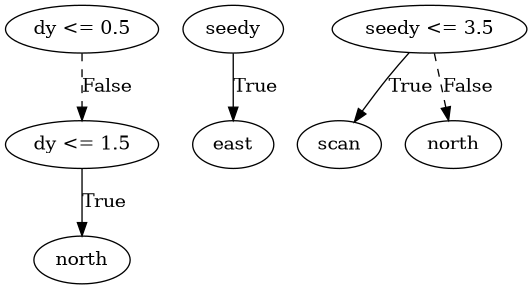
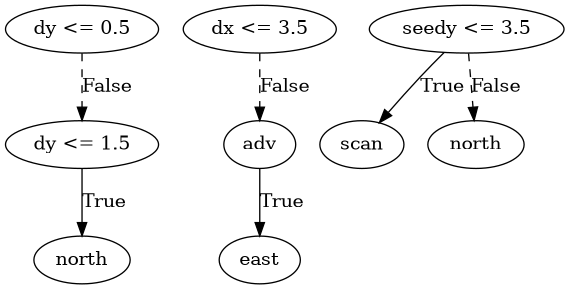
(233, 29) -> (260, 145)
none -> (260, 29)
